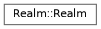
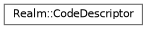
(50, 14) -> (73, 14)
